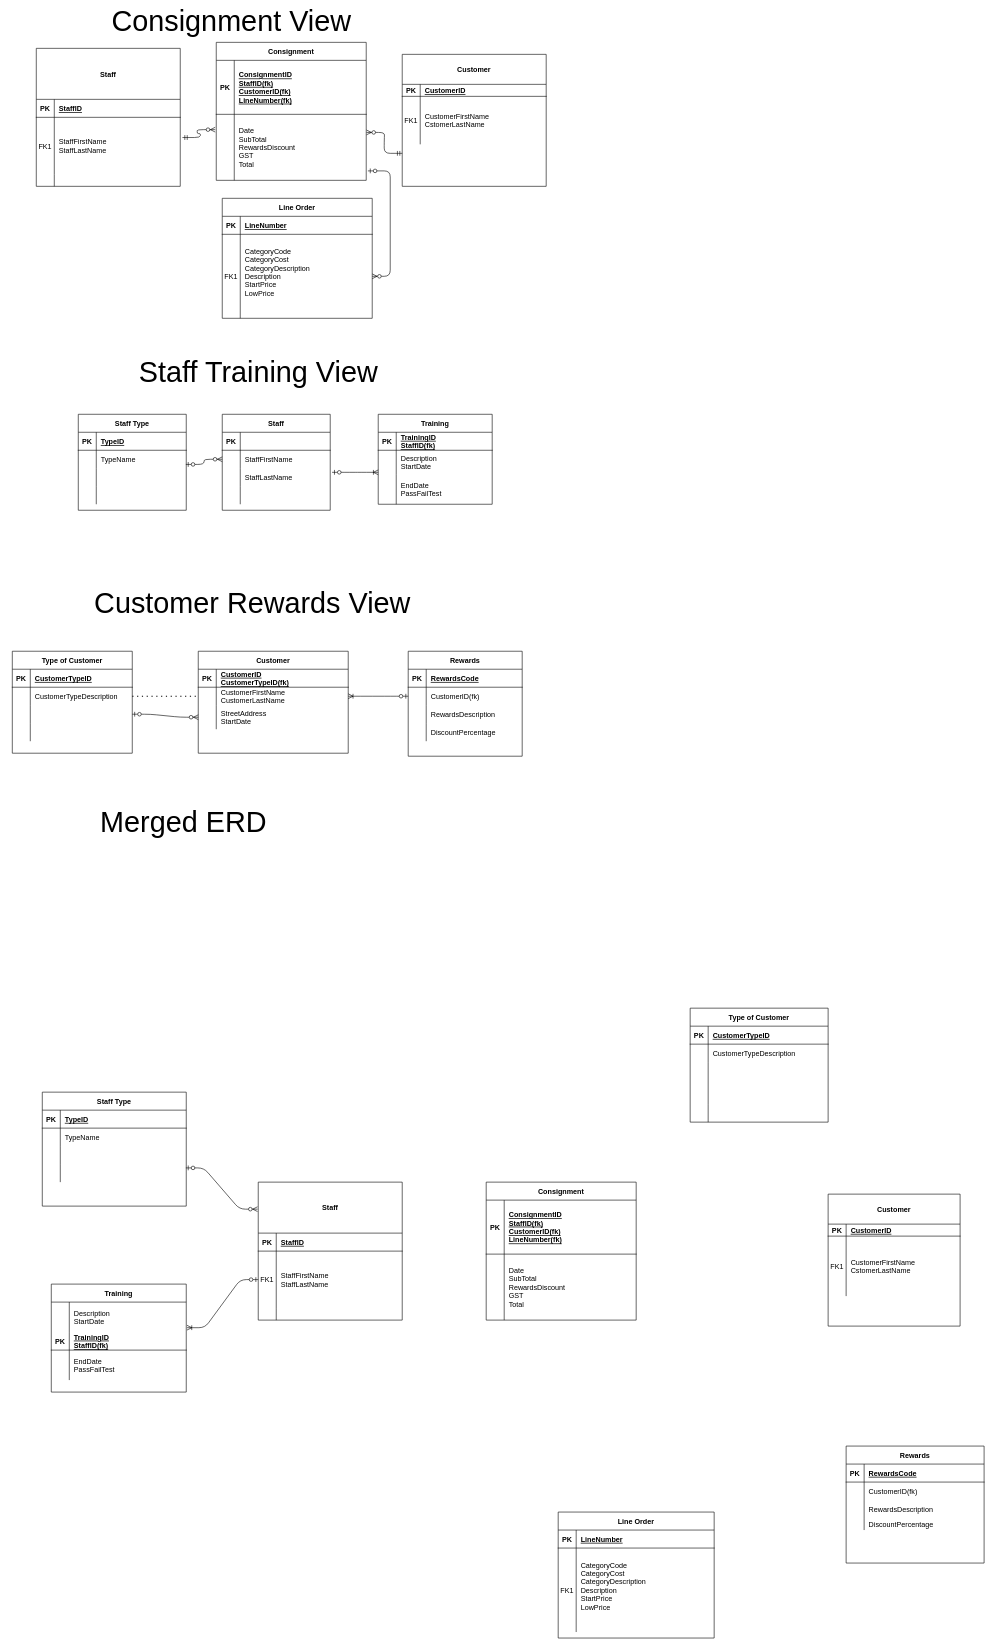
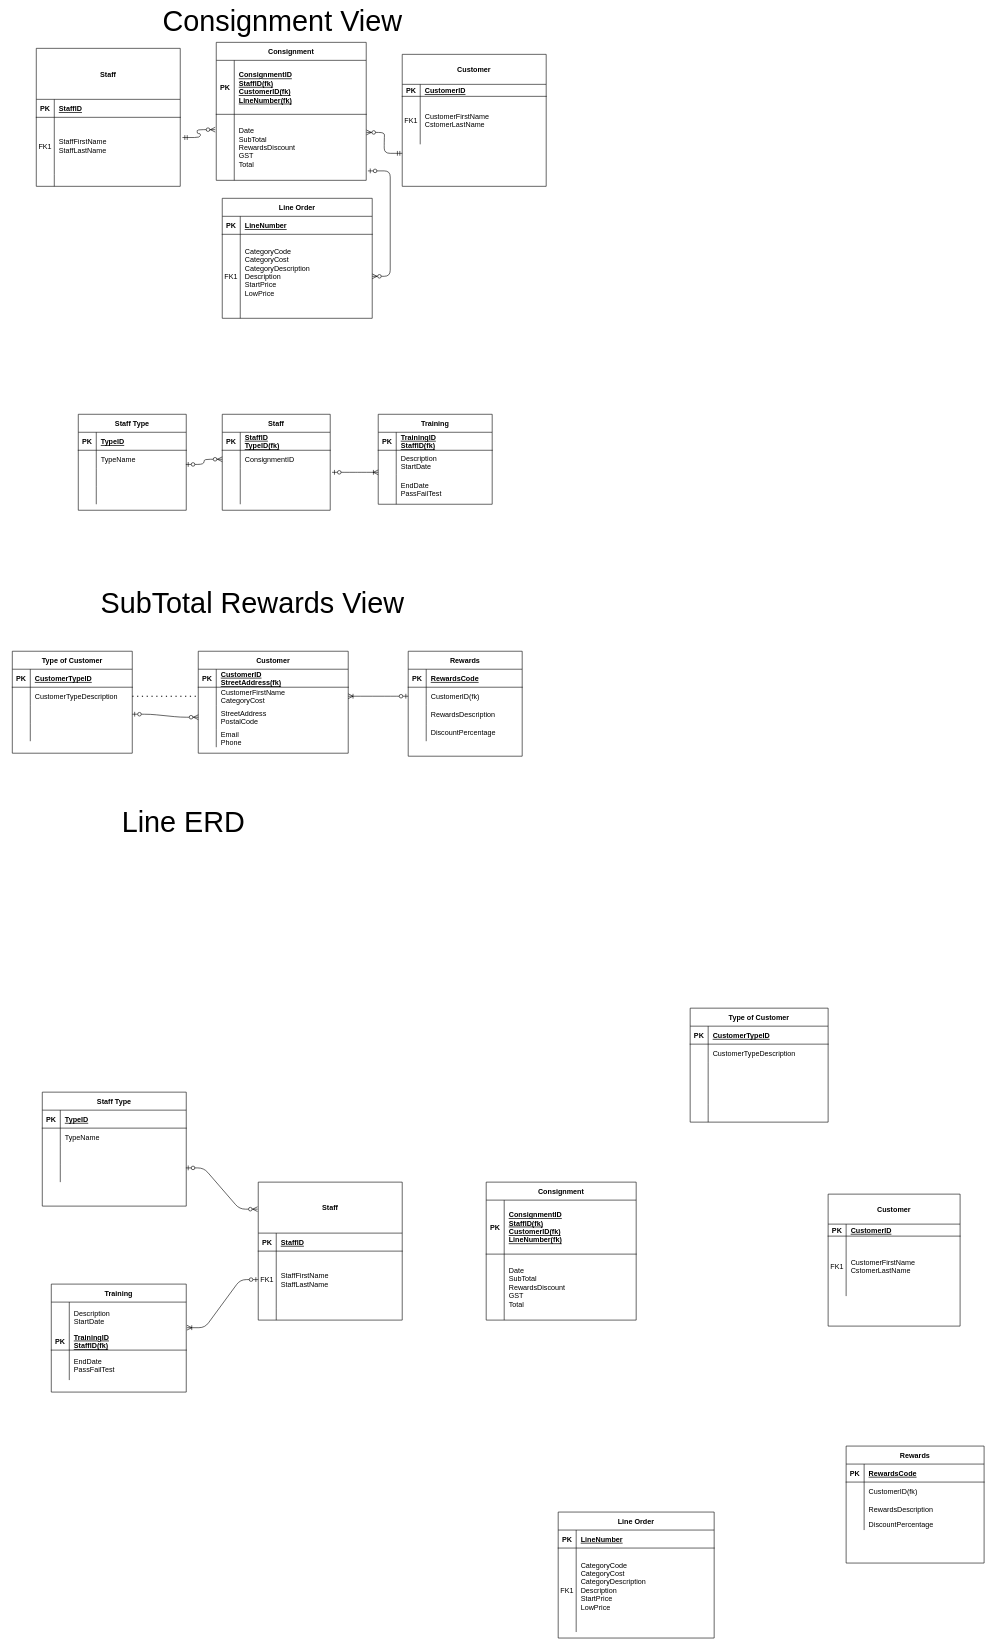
(231, 21) -> (282, 21)
(258, 372) -> none
none -> (285, 441)
(272, 460) -> (270, 460)
(285, 477) -> none
(253, 603) -> (253, 603)
(241, 674) -> (241, 674)
(254, 692) -> (254, 692)
(247, 713) -> (247, 713)
none -> (282, 738)
(184, 822) -> (184, 822)
